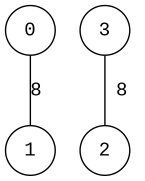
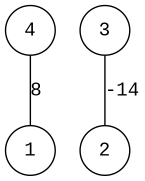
(30, 30) -> (30, 30)
(122, 90) -> (122, 90)
